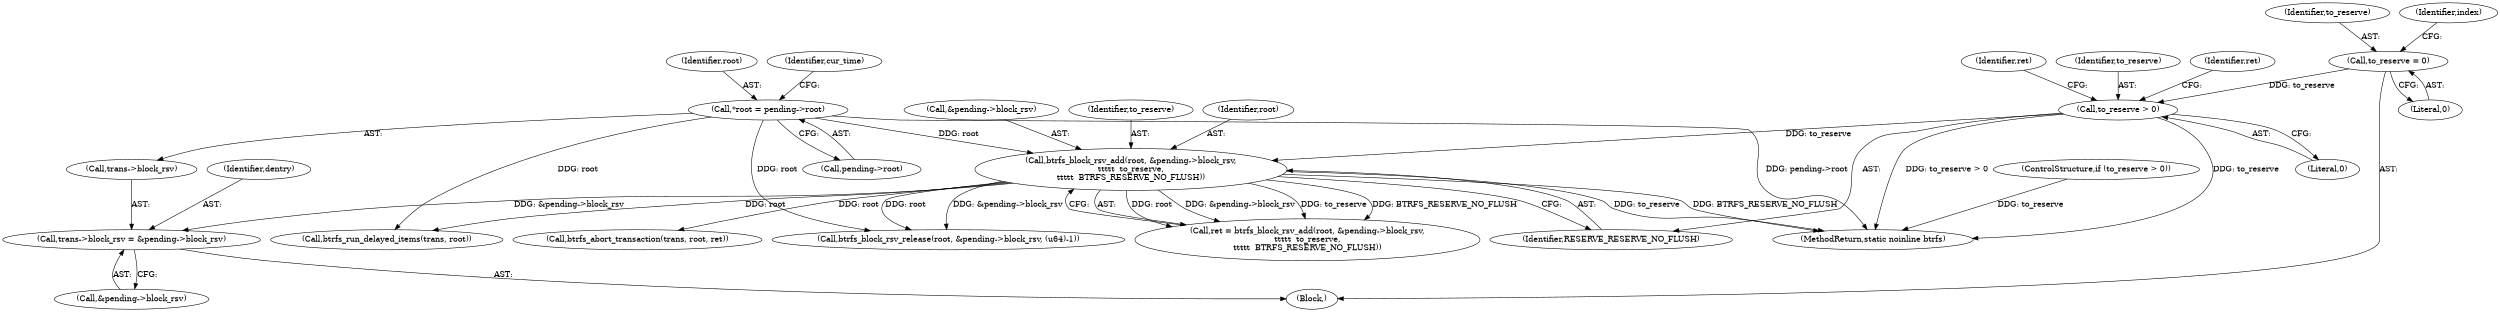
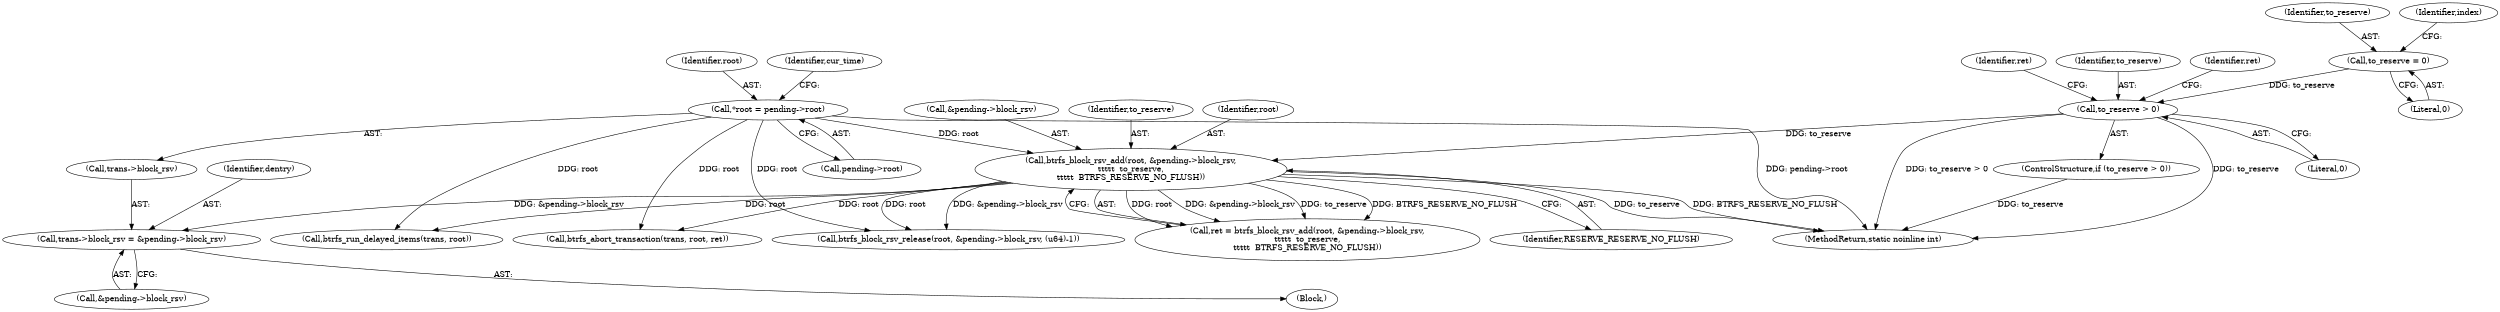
(1855, 158) -> (2108, 137)
none -> (683, 161)
(1873, 240) -> (1873, 240)
(1949, 288) -> none
